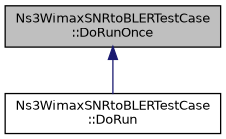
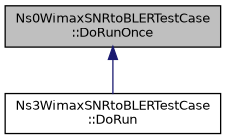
(113, 26) -> (113, 26)
